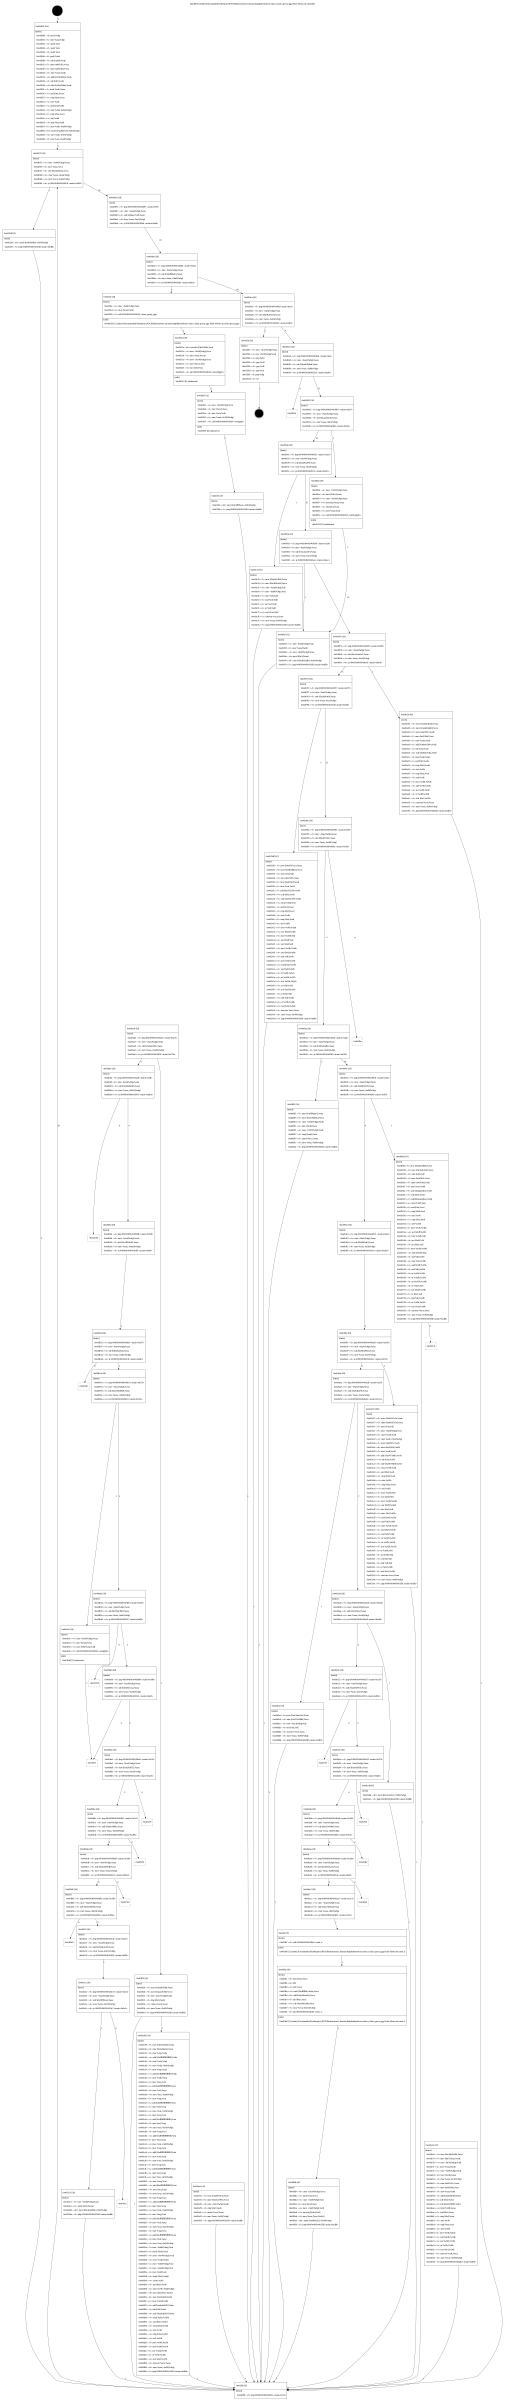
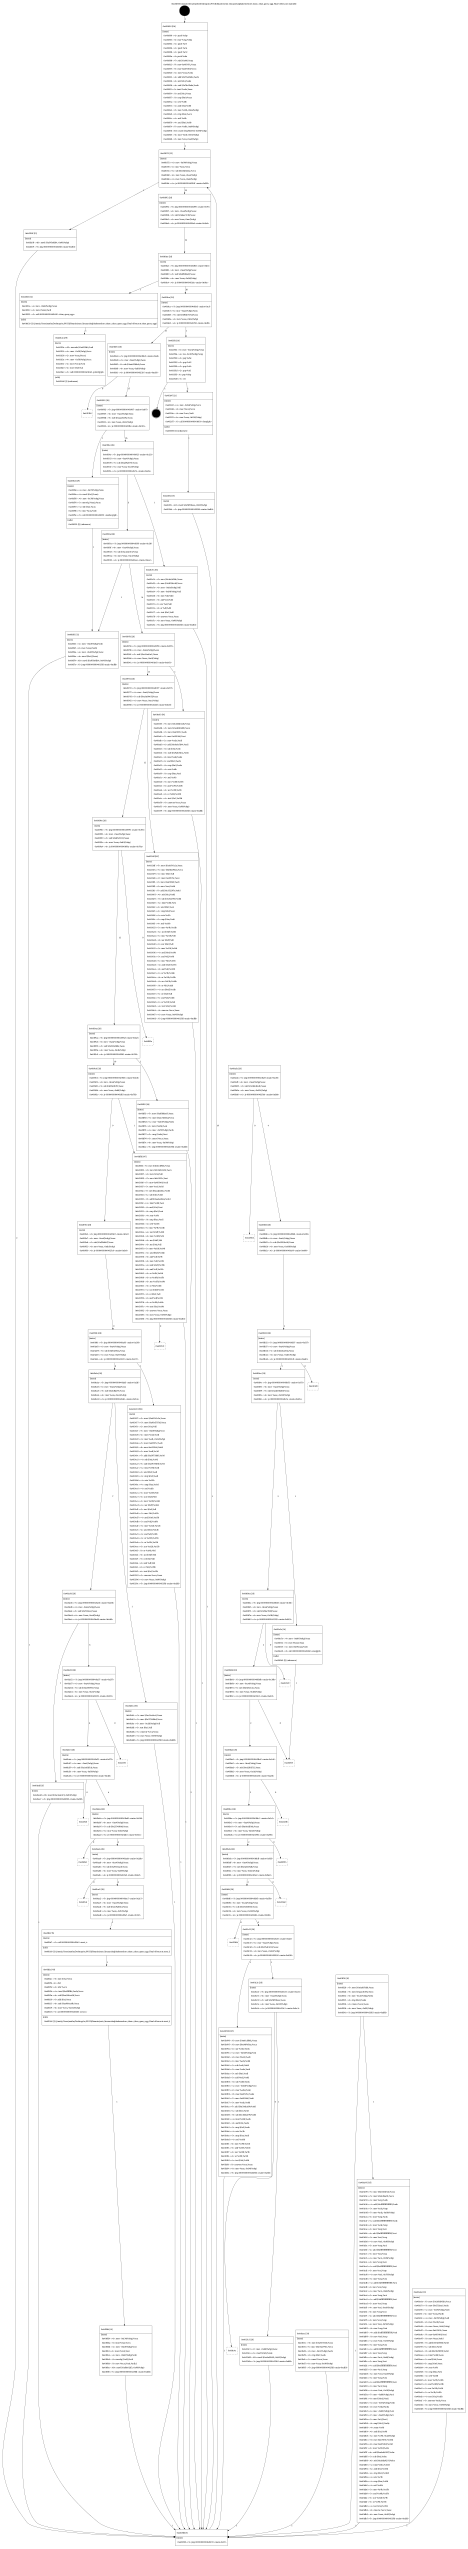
(210, 388) -> (187, 387)
(152, 1042) -> none
none -> (245, 2102)
